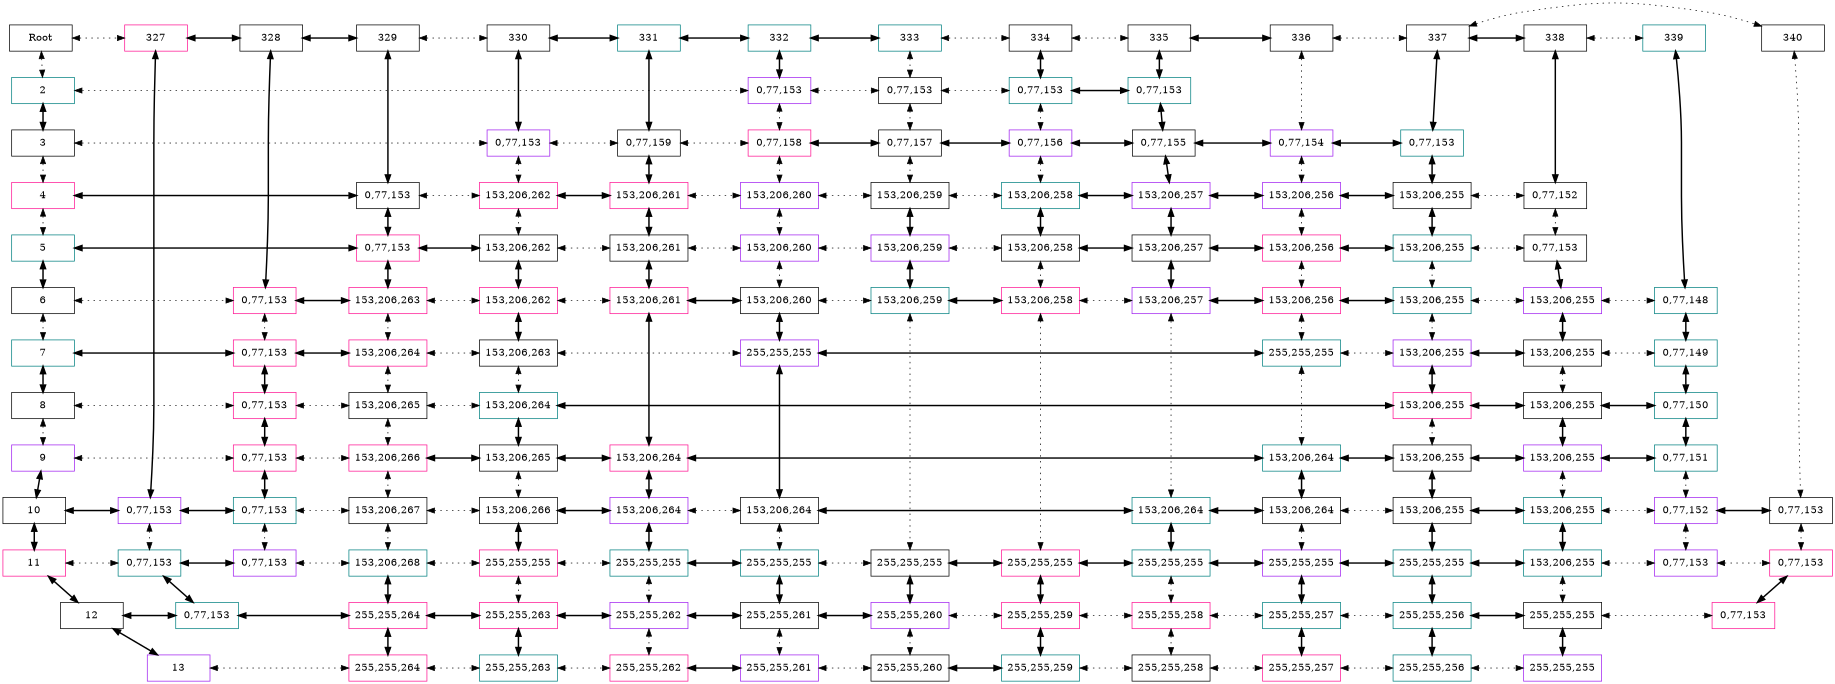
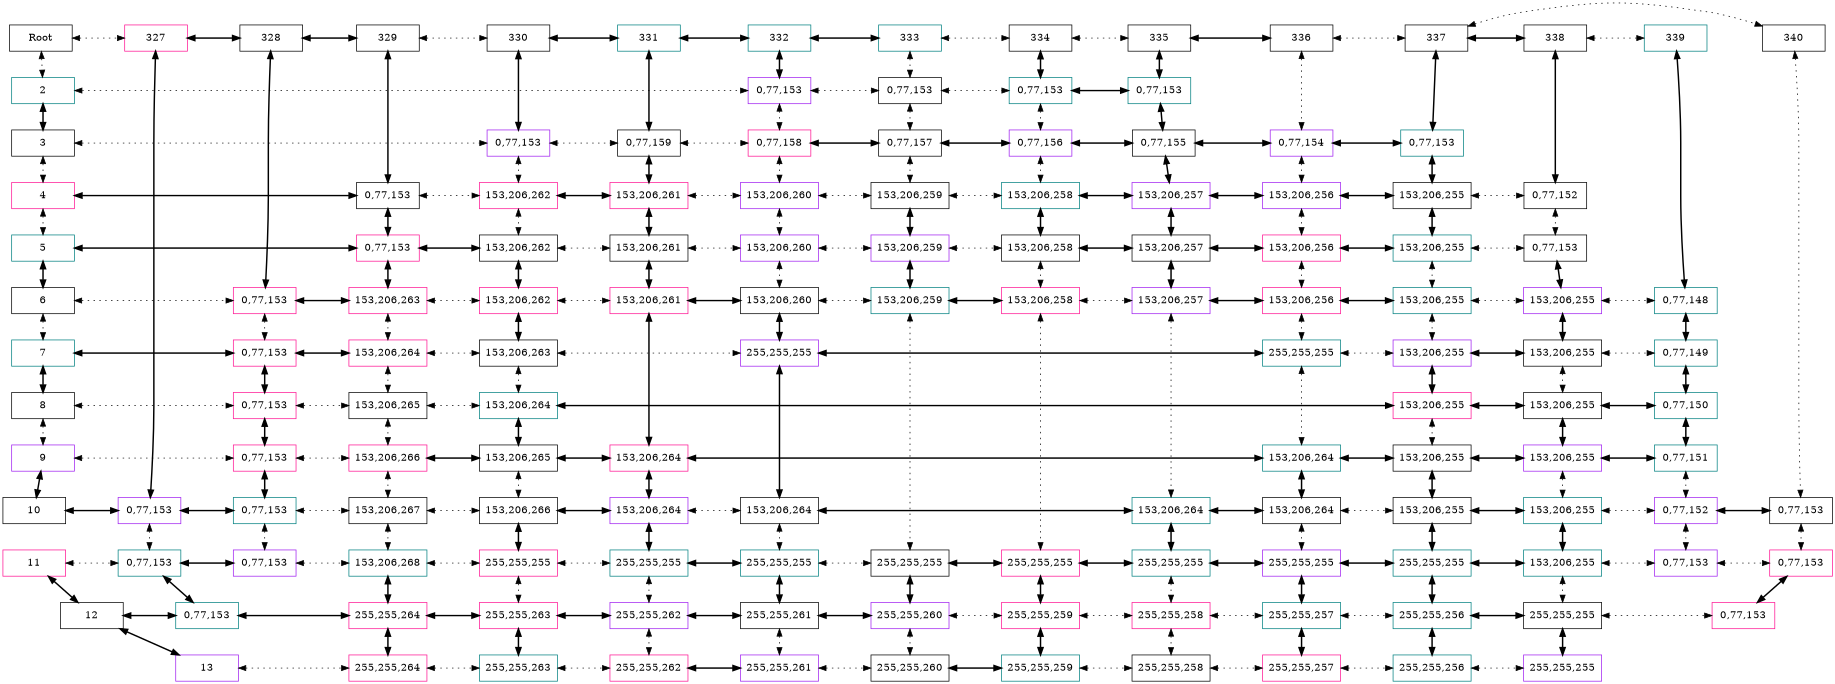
(34, 537) -> none
